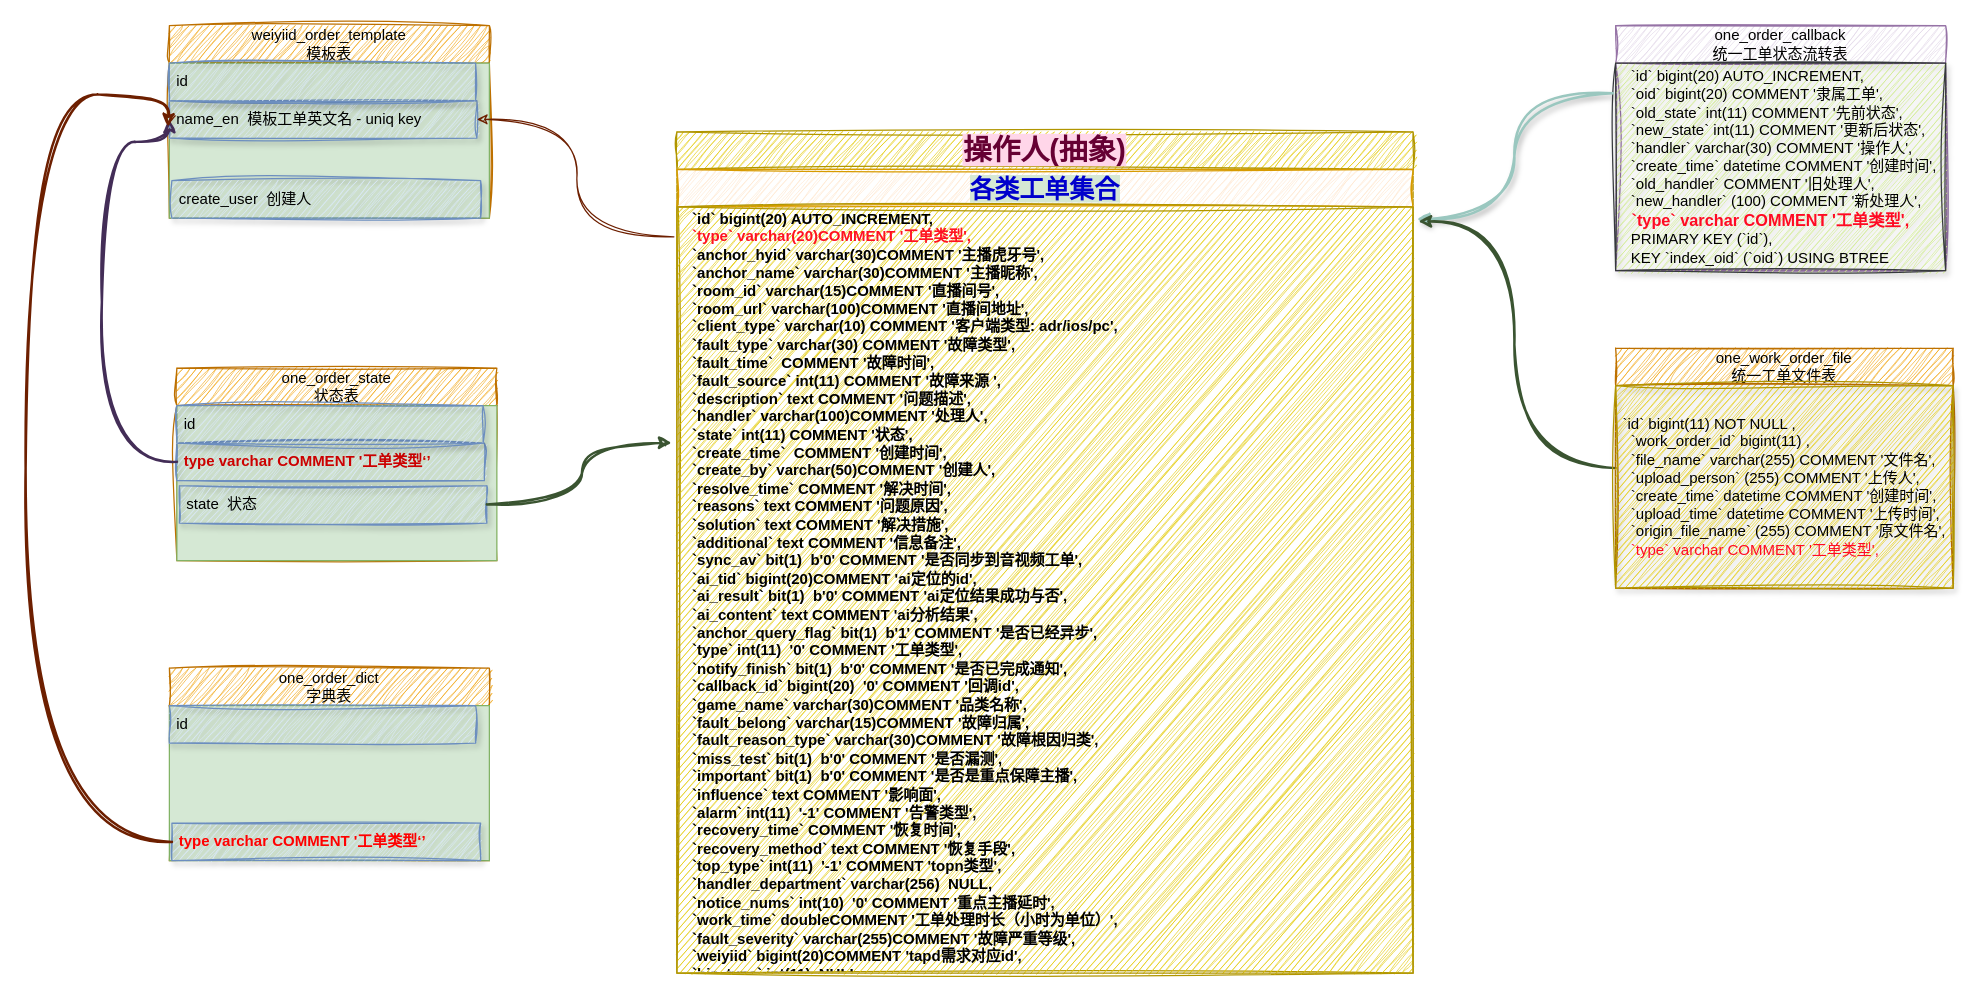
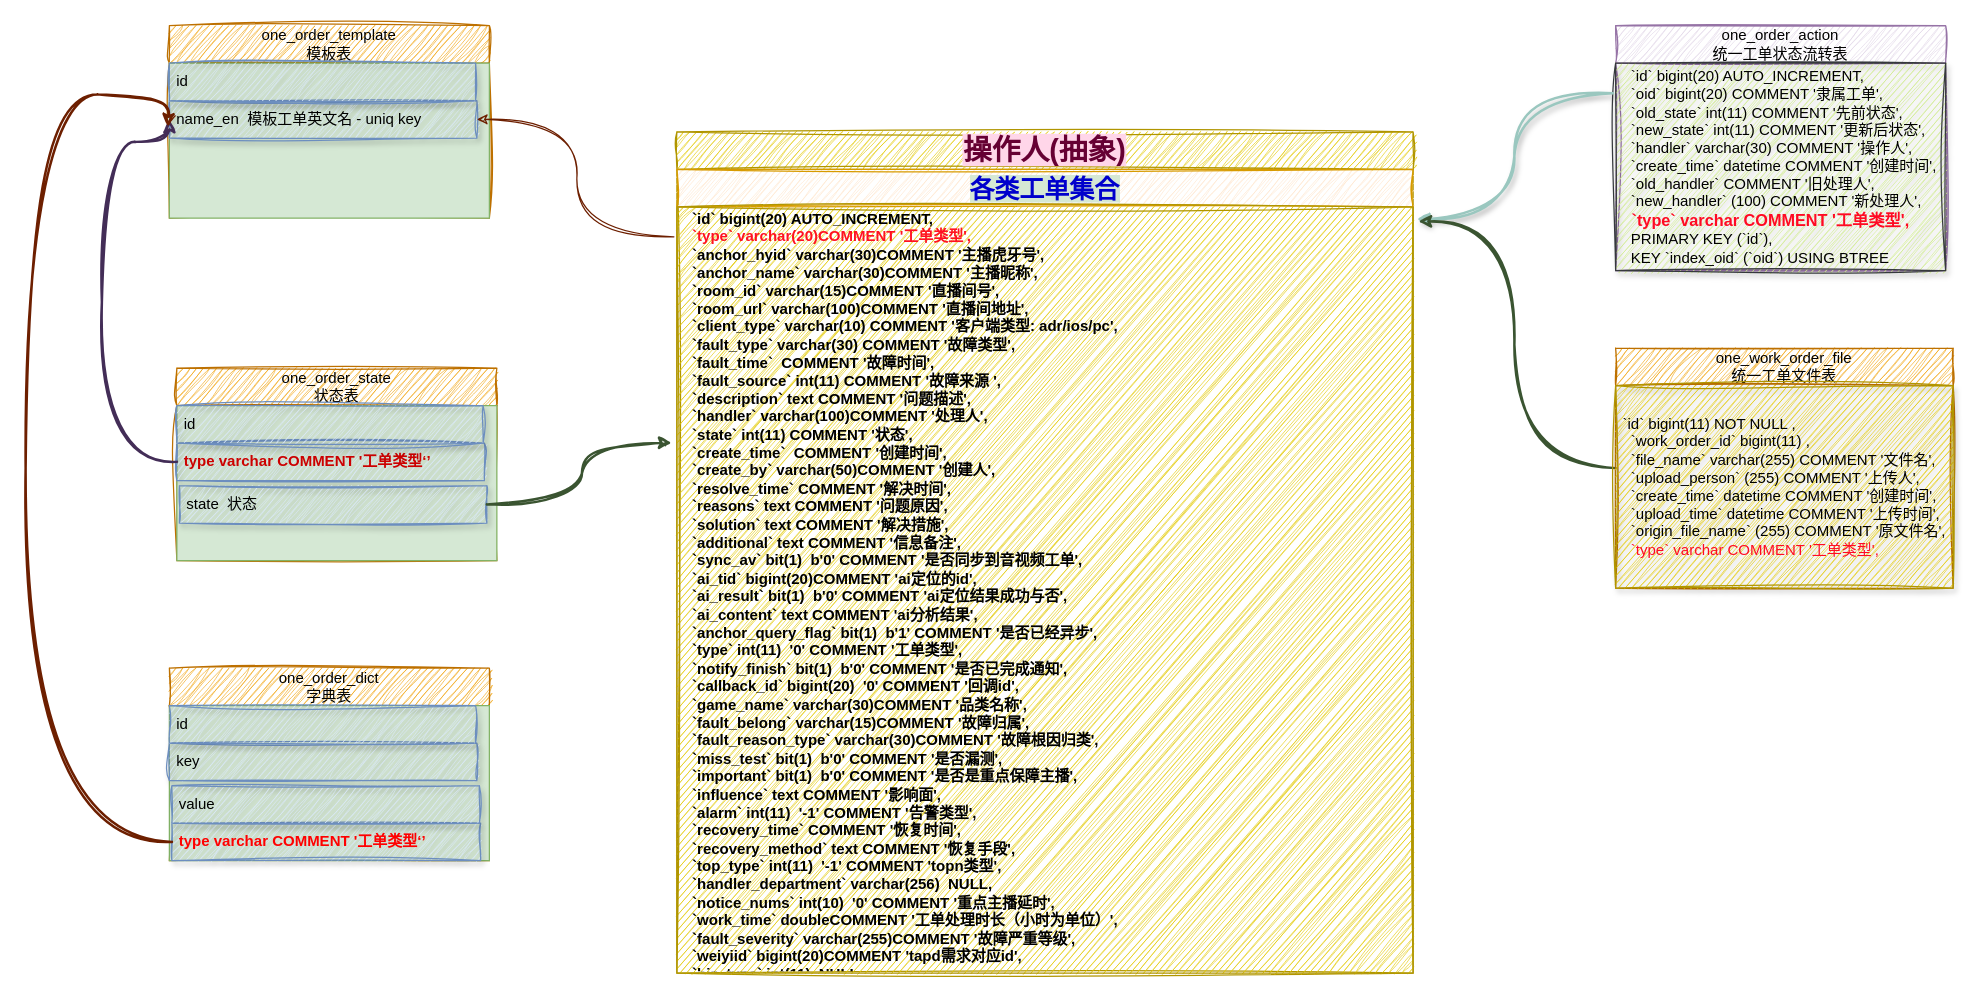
(329, 44) -> (329, 44)
(1781, 44) -> (1781, 44)
(326, 199) -> none
none -> (323, 762)
none -> (326, 804)
